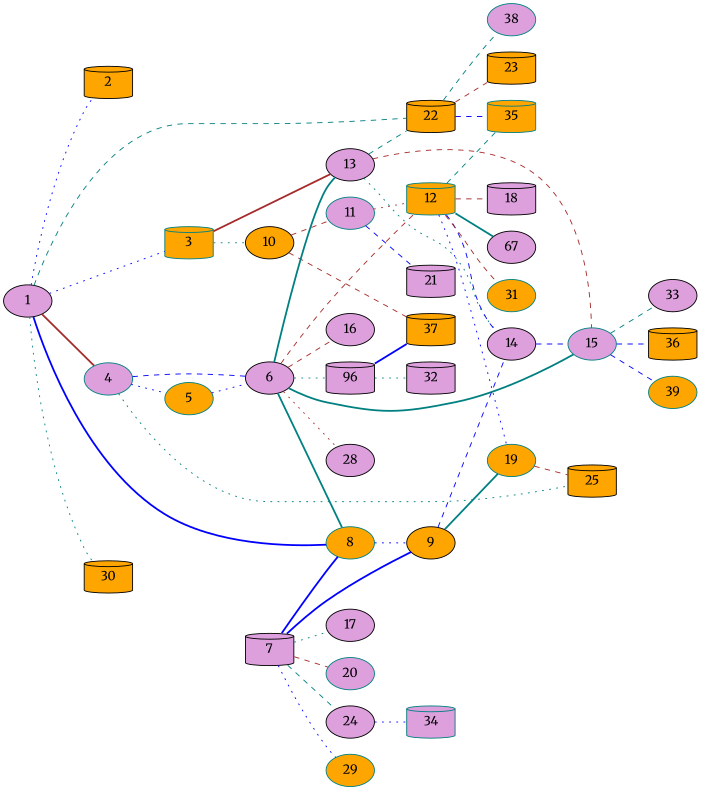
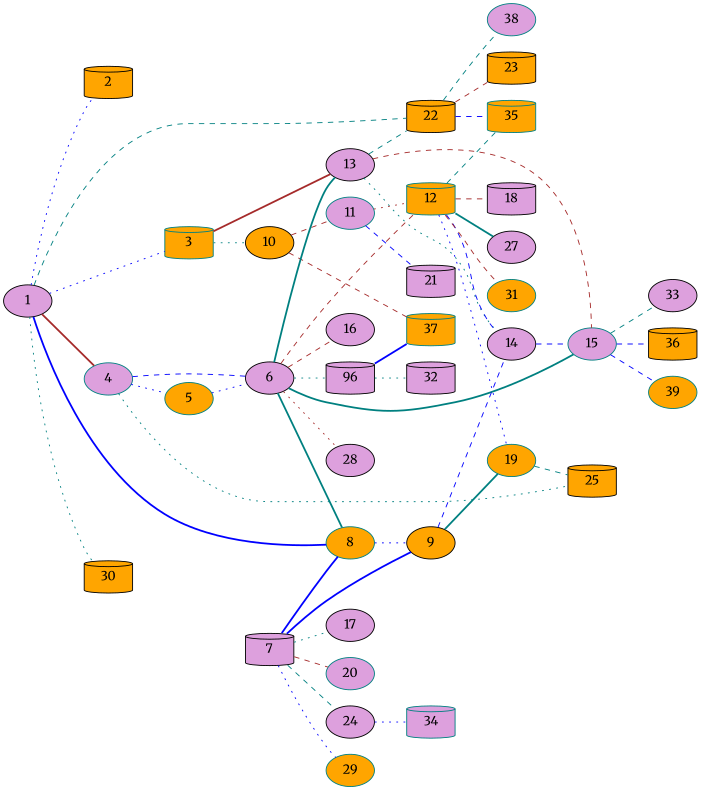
(512, 247) -> (512, 247)
(431, 330) -> (431, 330)
(551, 471) -> (551, 471)
